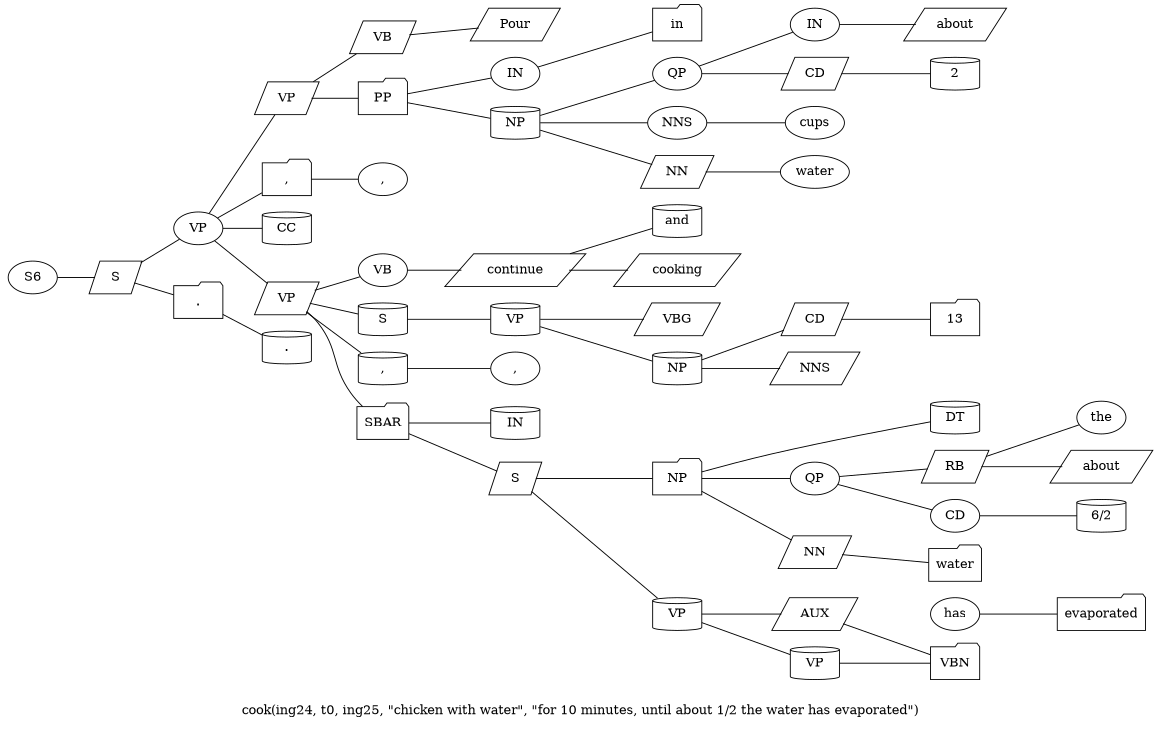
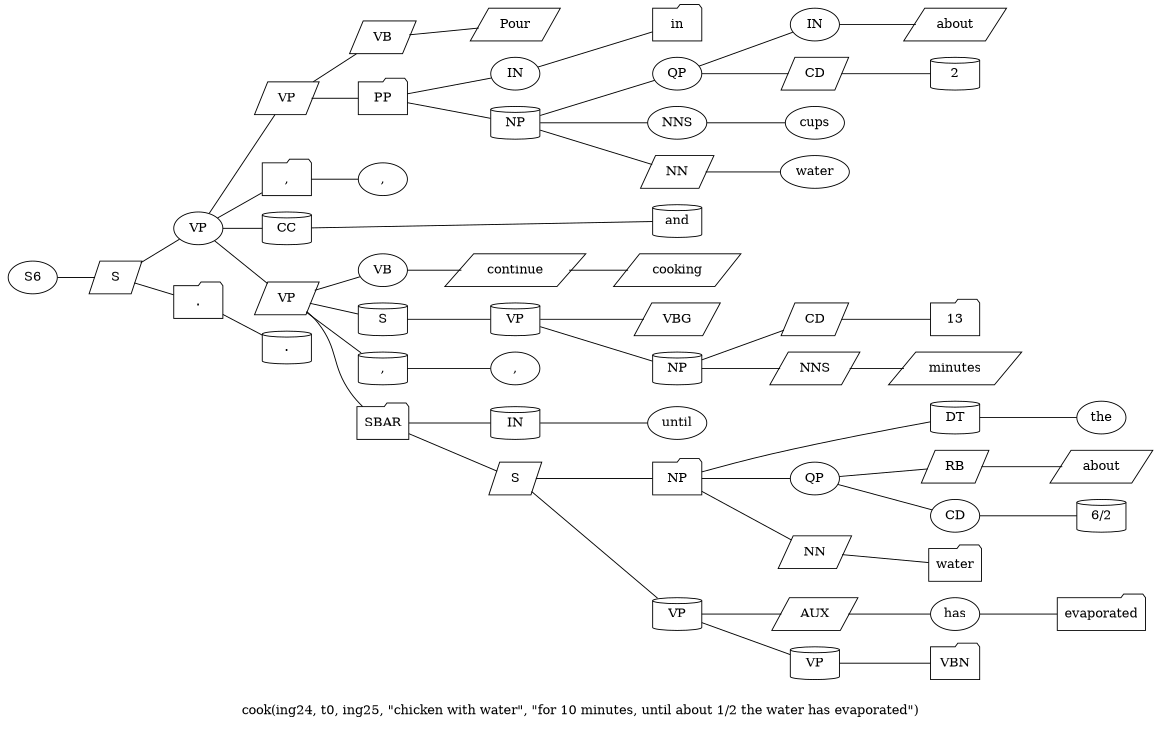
(611, 241) -> (482, 225)
none -> (955, 368)
none -> (677, 423)
(1032, 441) -> (1028, 418)
(887, 639) -> (889, 614)
